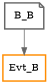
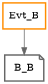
(24, 38) -> (24, 38)
